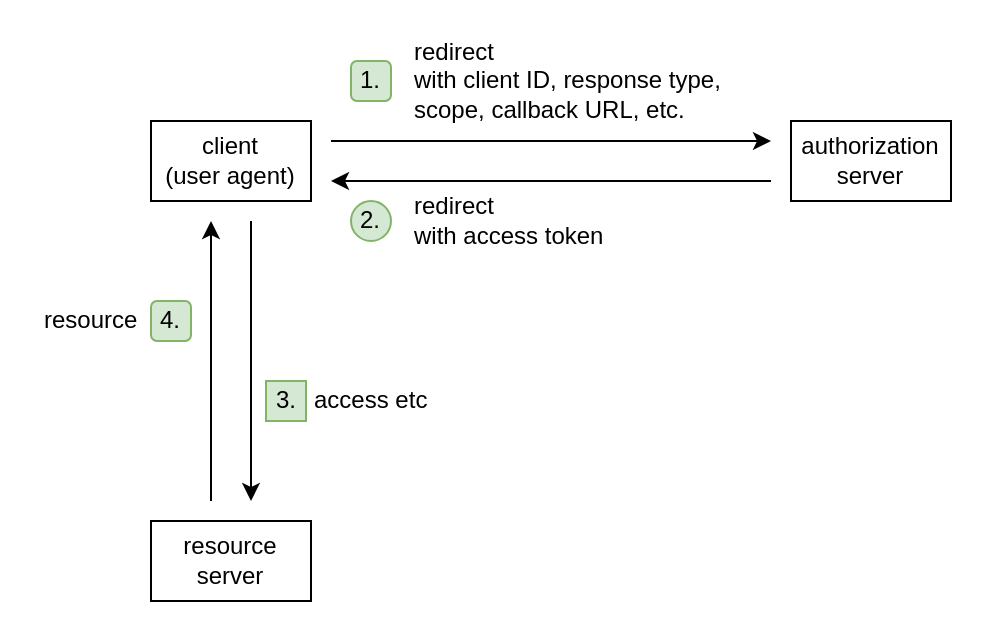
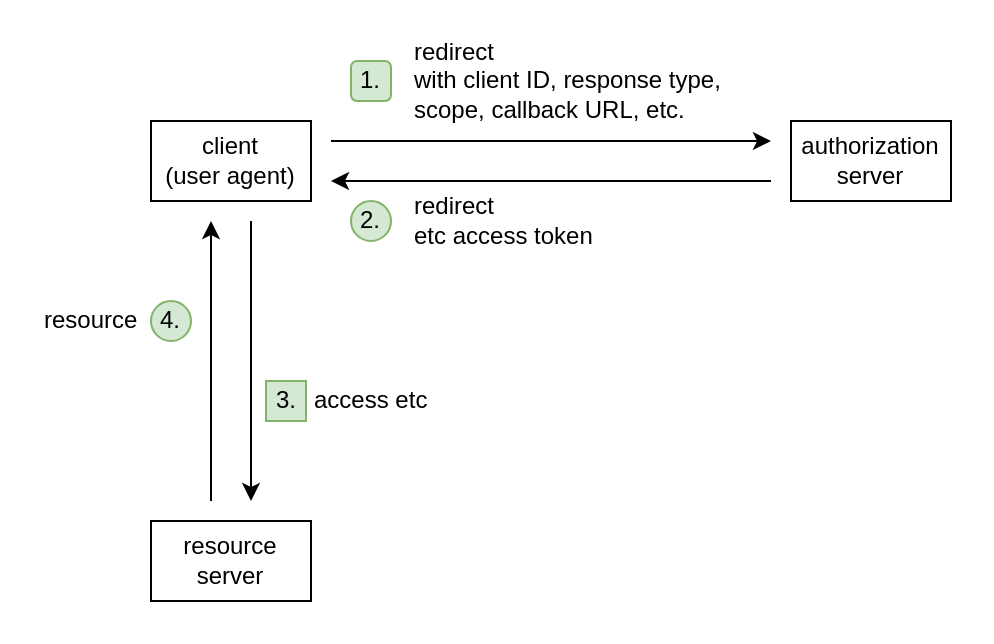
(523, 221) -> (519, 221)
(171, 321) -> (171, 321)
